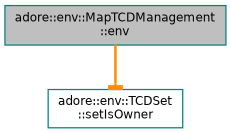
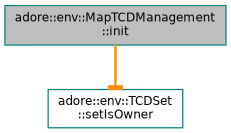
(115, 25) -> (115, 25)
